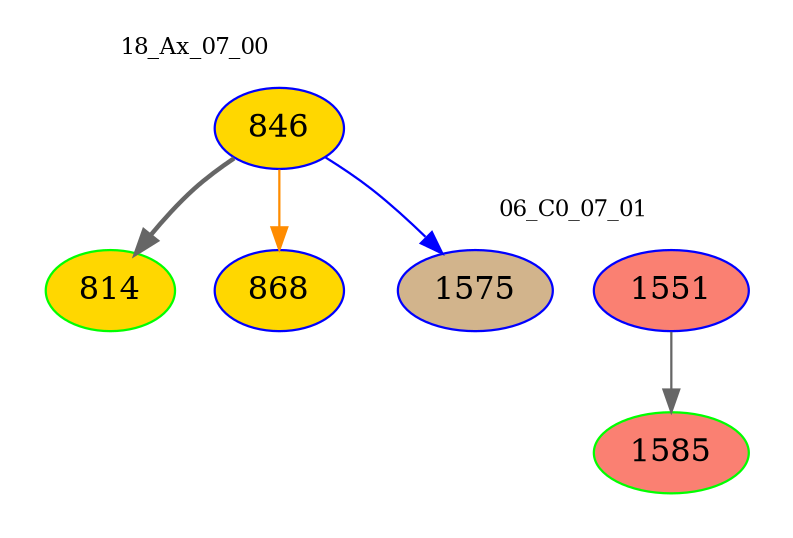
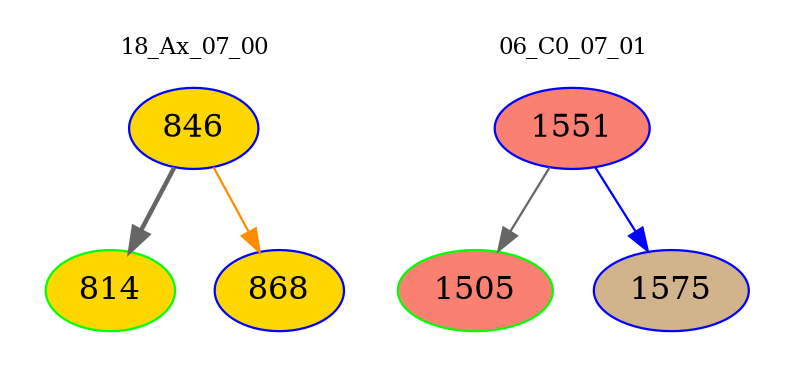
(395, 209) -> (615, 199)
(671, 453) -> (475, 291)
